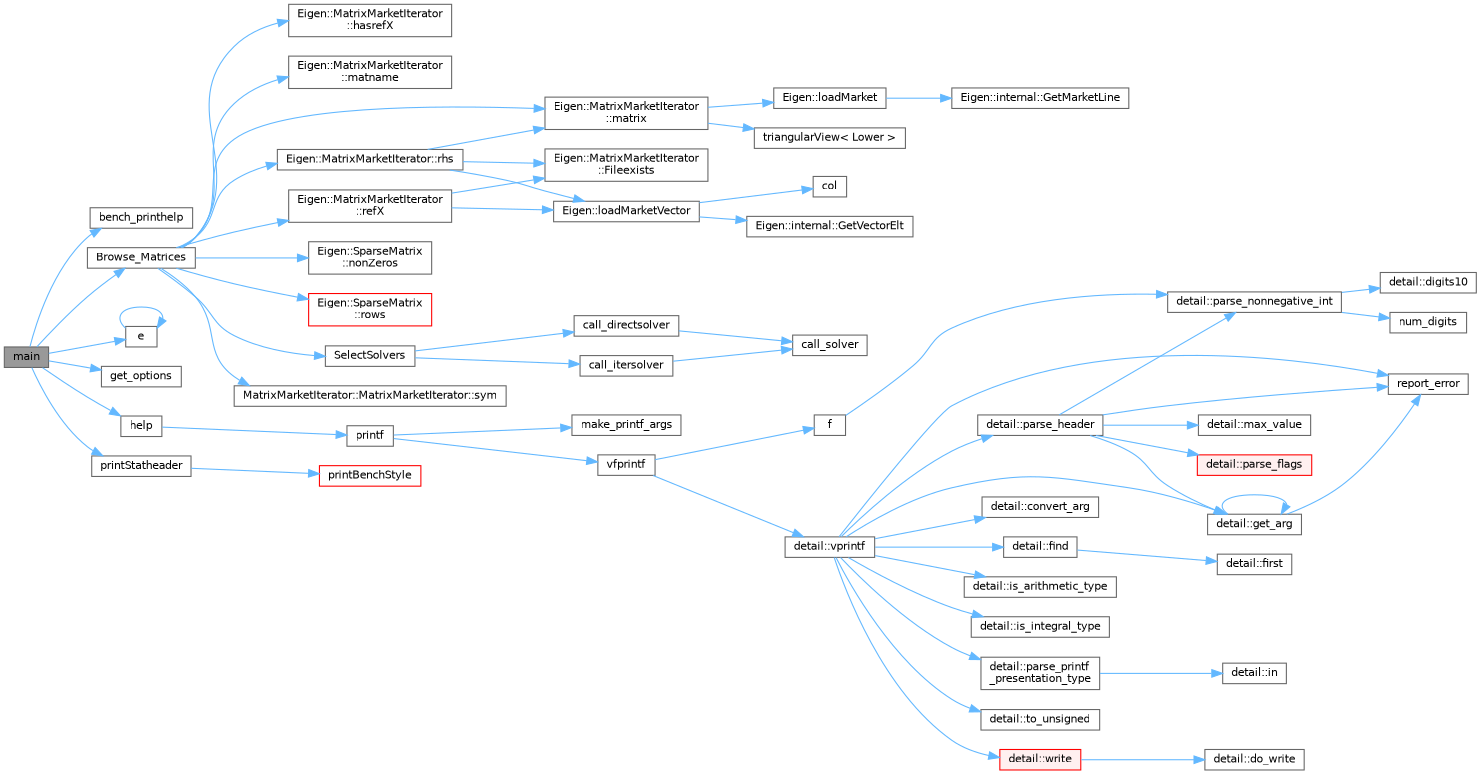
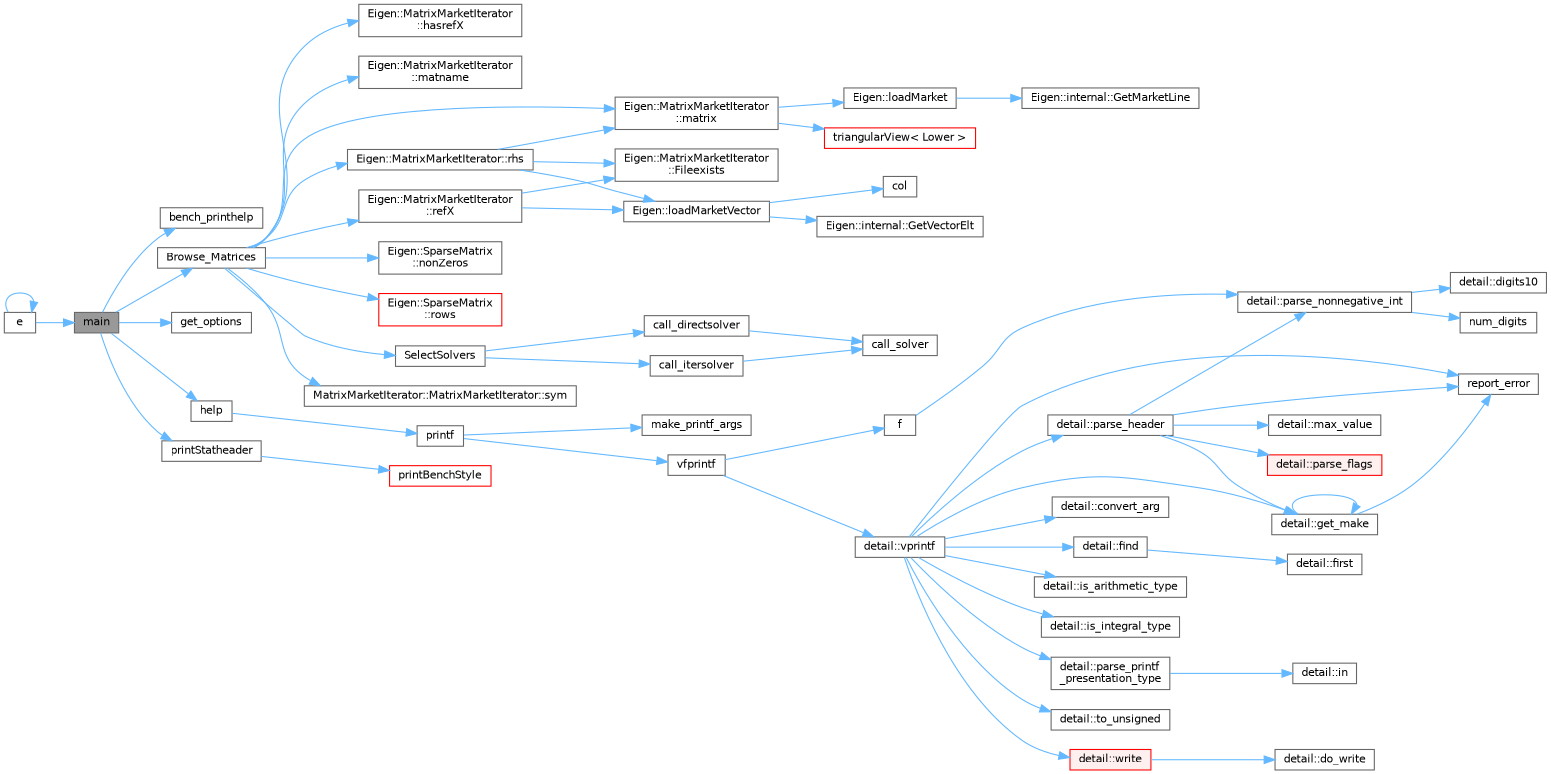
(830, 138) -> (900, 138)
(82, 347) -> (50, 323)
(1255, 524) -> (1325, 524)
